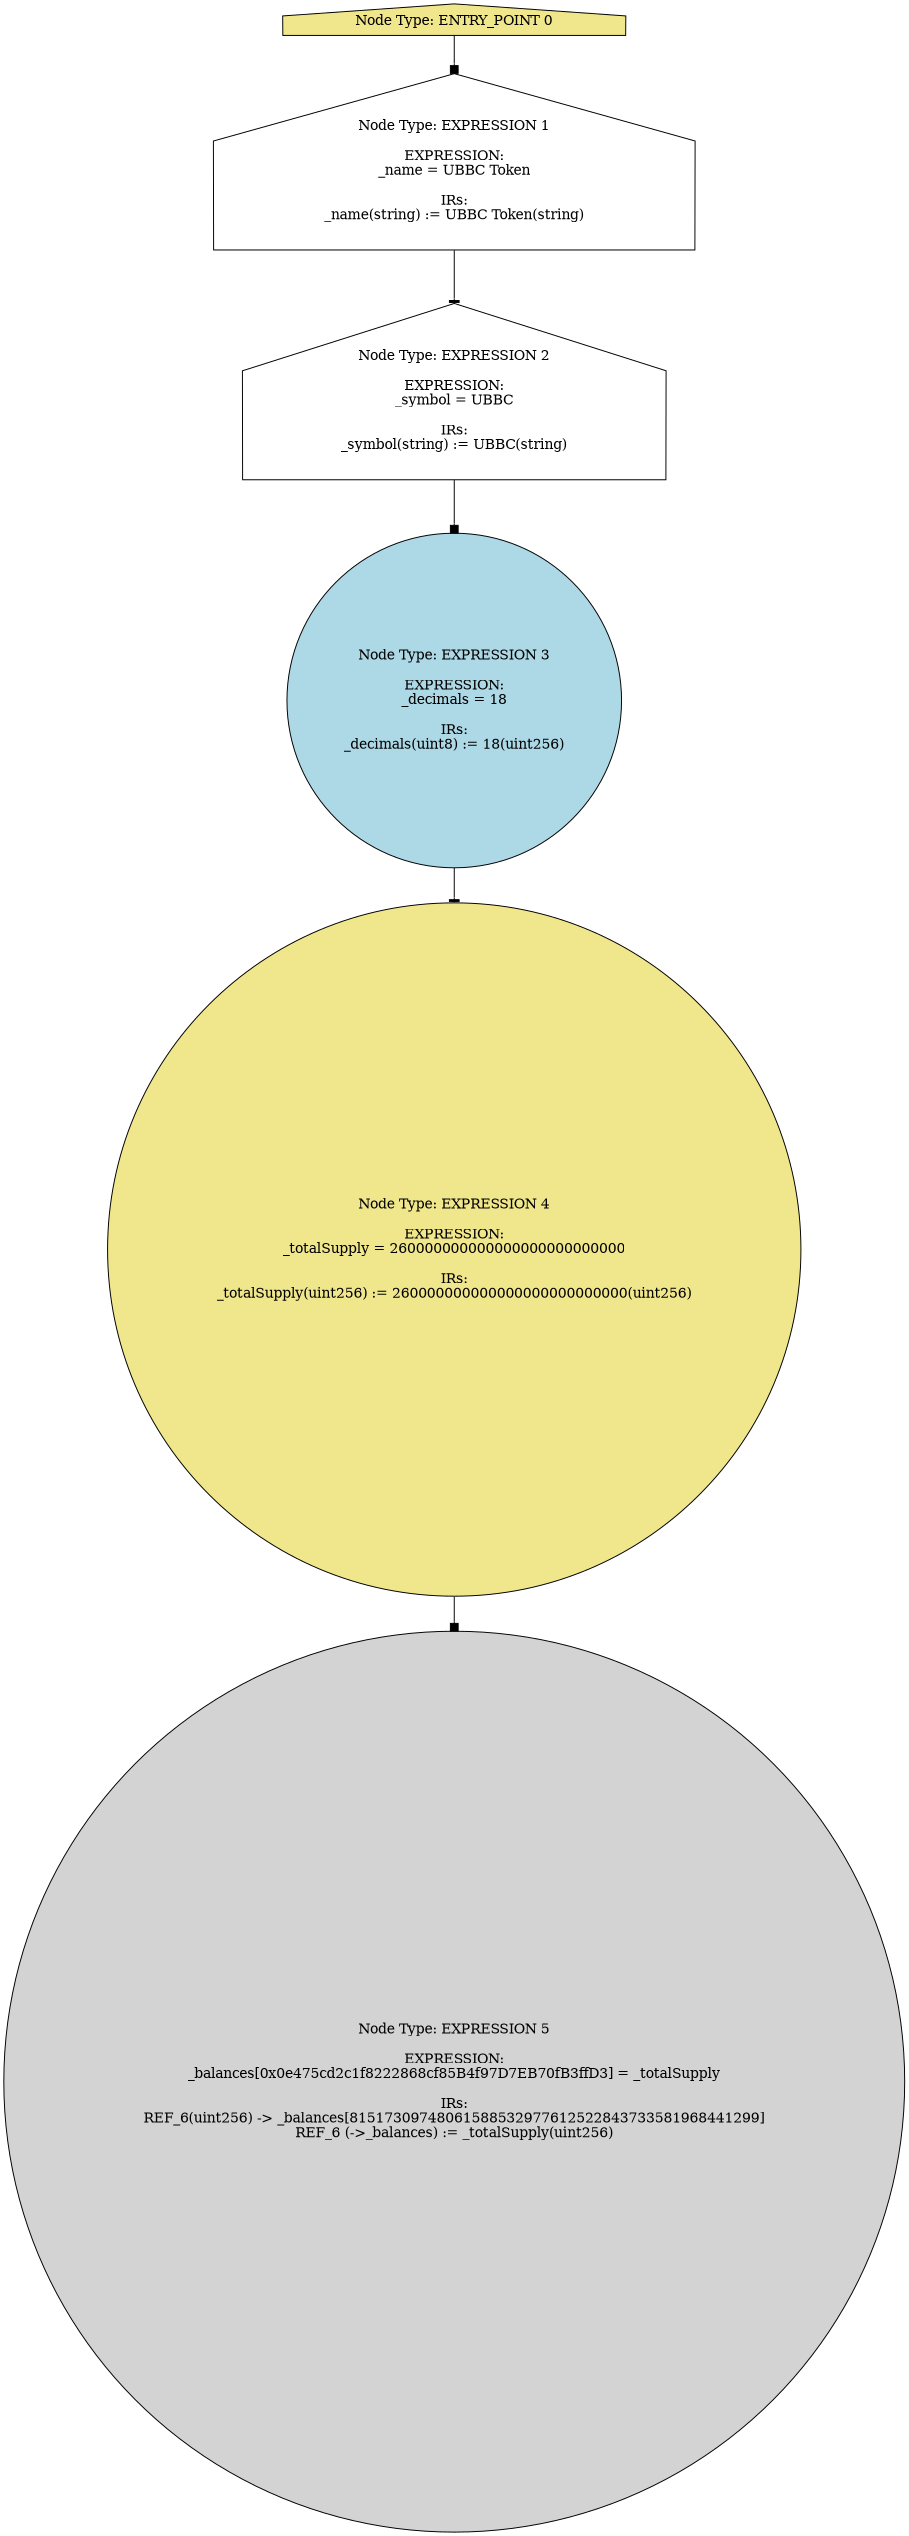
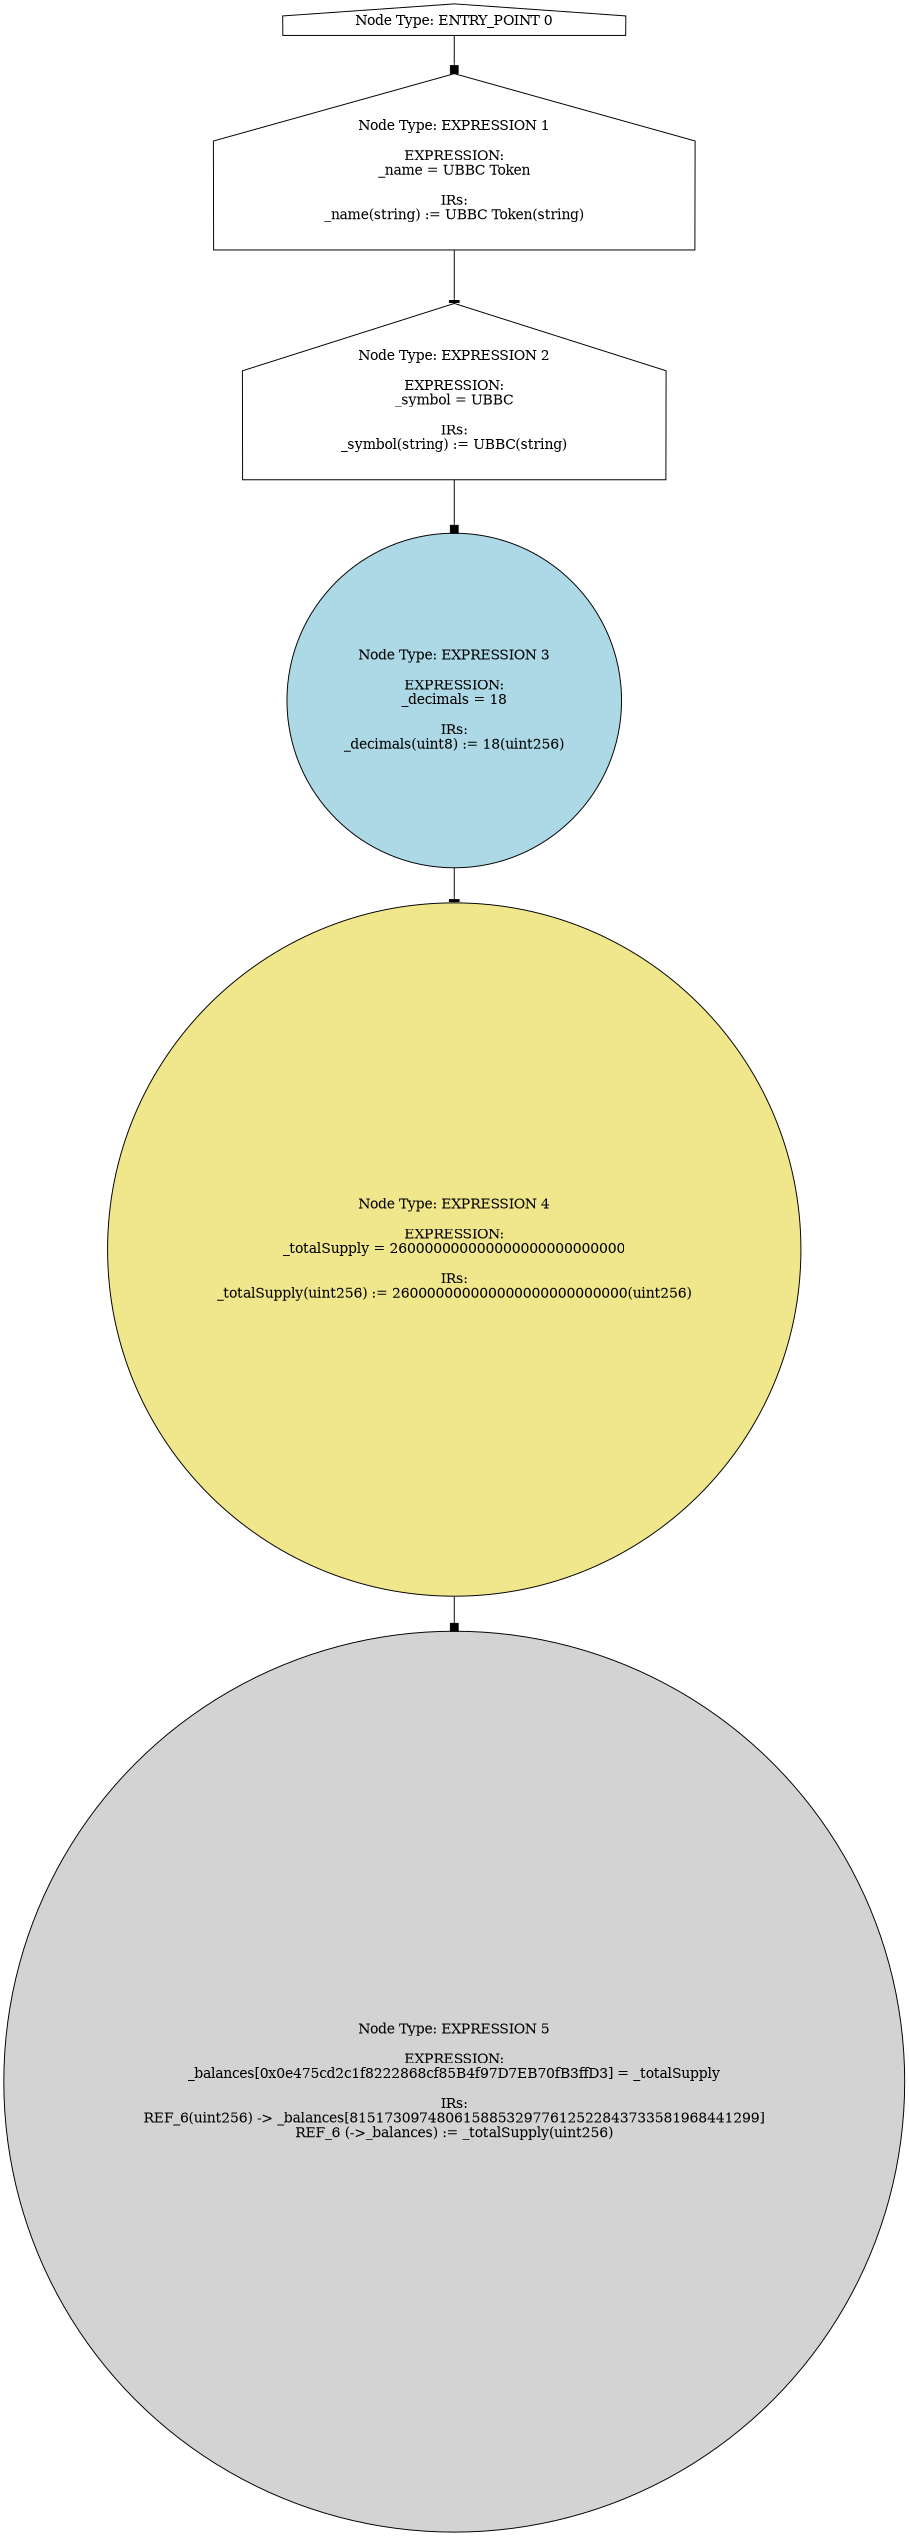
(454, 21) -> (454, 21)
